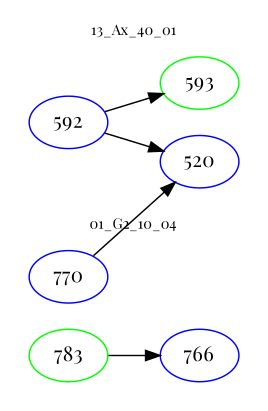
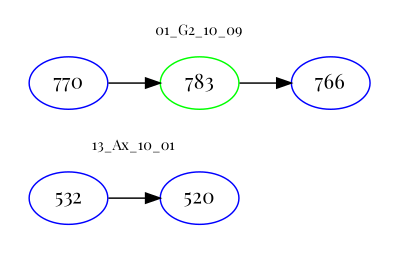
(134, 31) -> (134, 146)
(200, 83) -> none
(68, 122) -> (68, 198)
(129, 224) -> (127, 83)
(134, 225) -> (200, 31)
